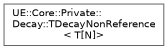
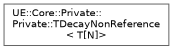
(84, 25) -> (86, 25)
